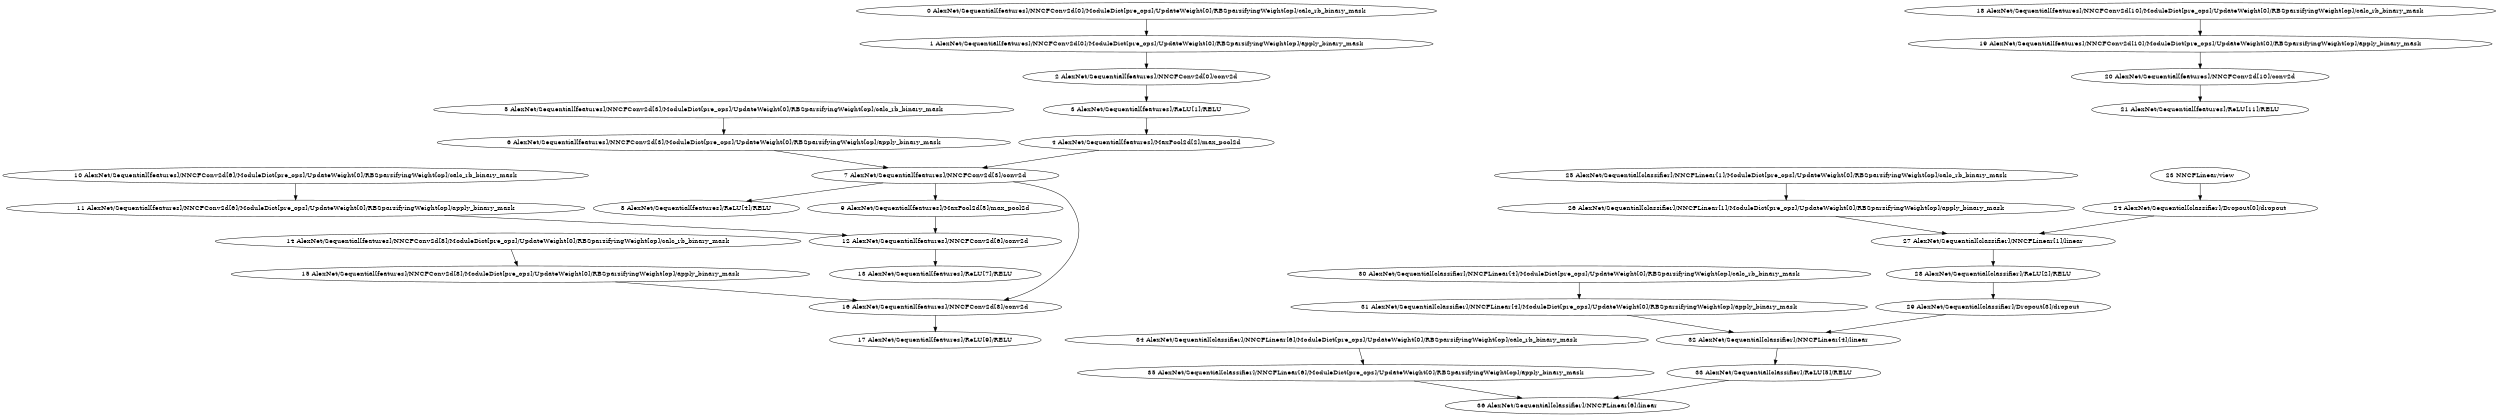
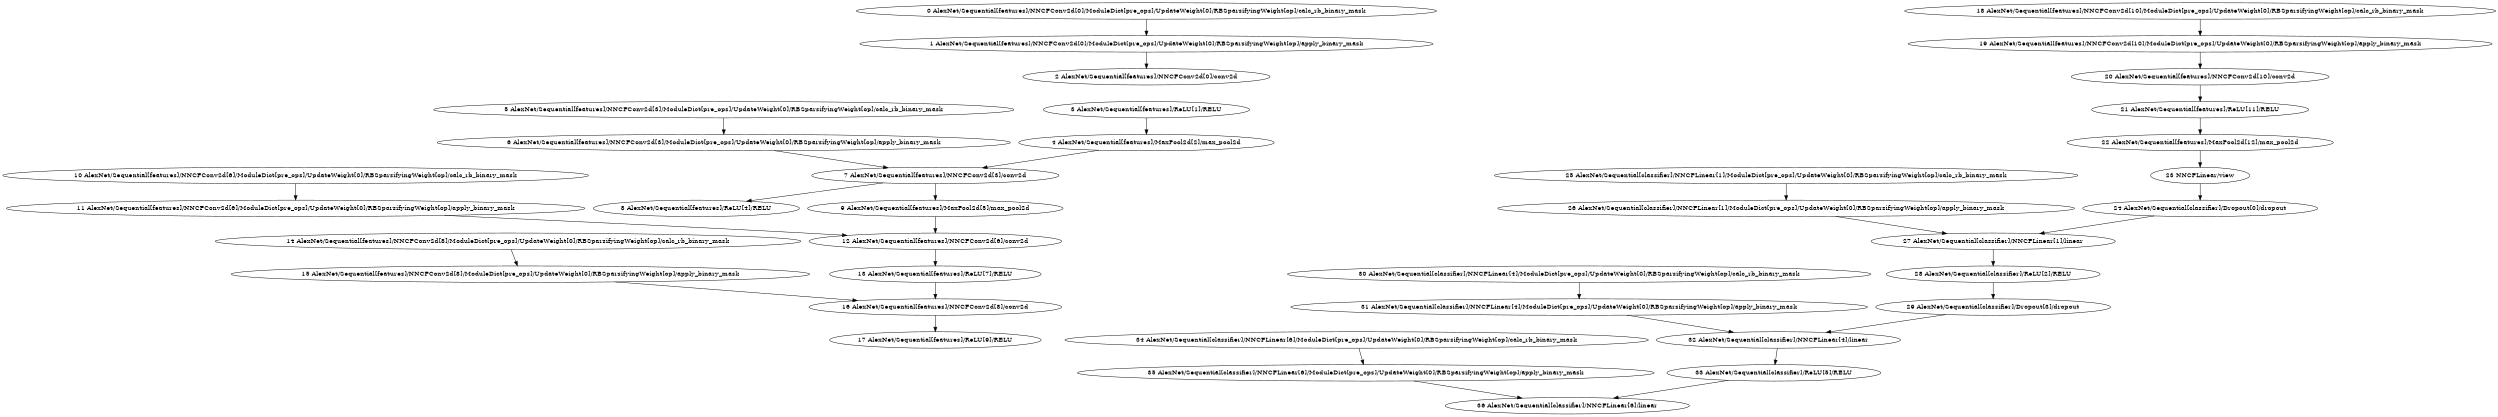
(1146, 91) -> none
none -> (2200, 143)
(1078, 237) -> (935, 288)
